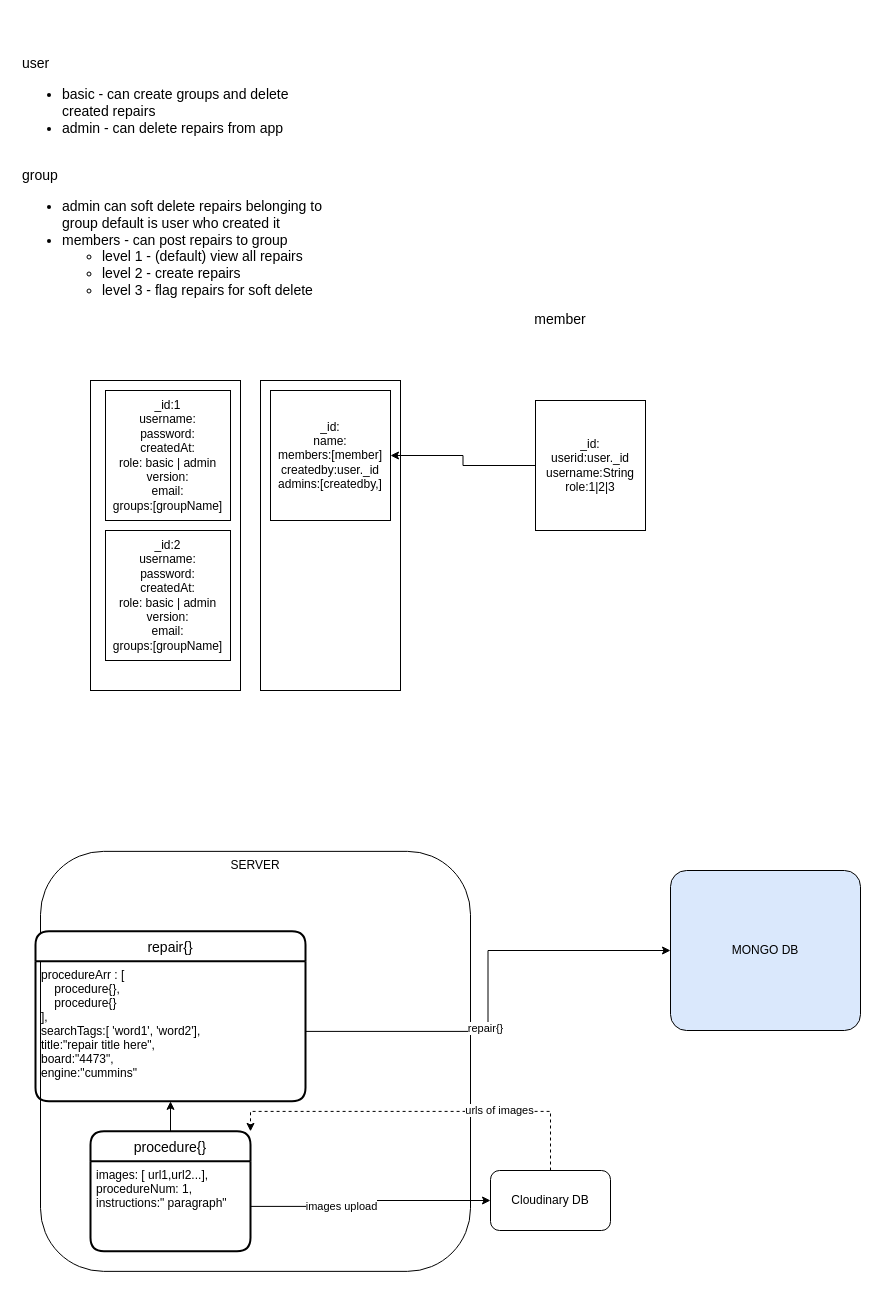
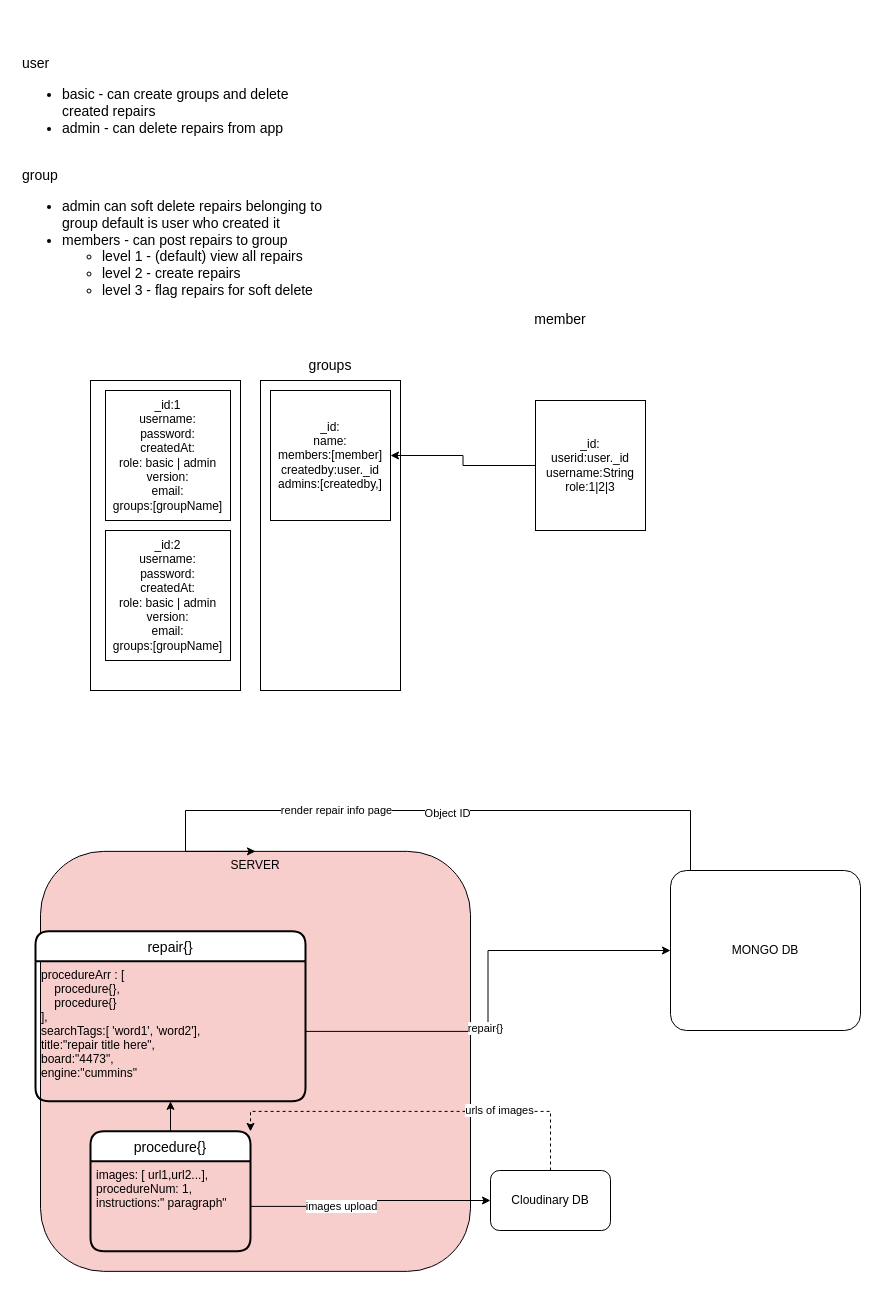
none -> (331, 366)
none -> (448, 811)
(766, 951) -> (766, 951)
(256, 1061) -> (256, 1061)
